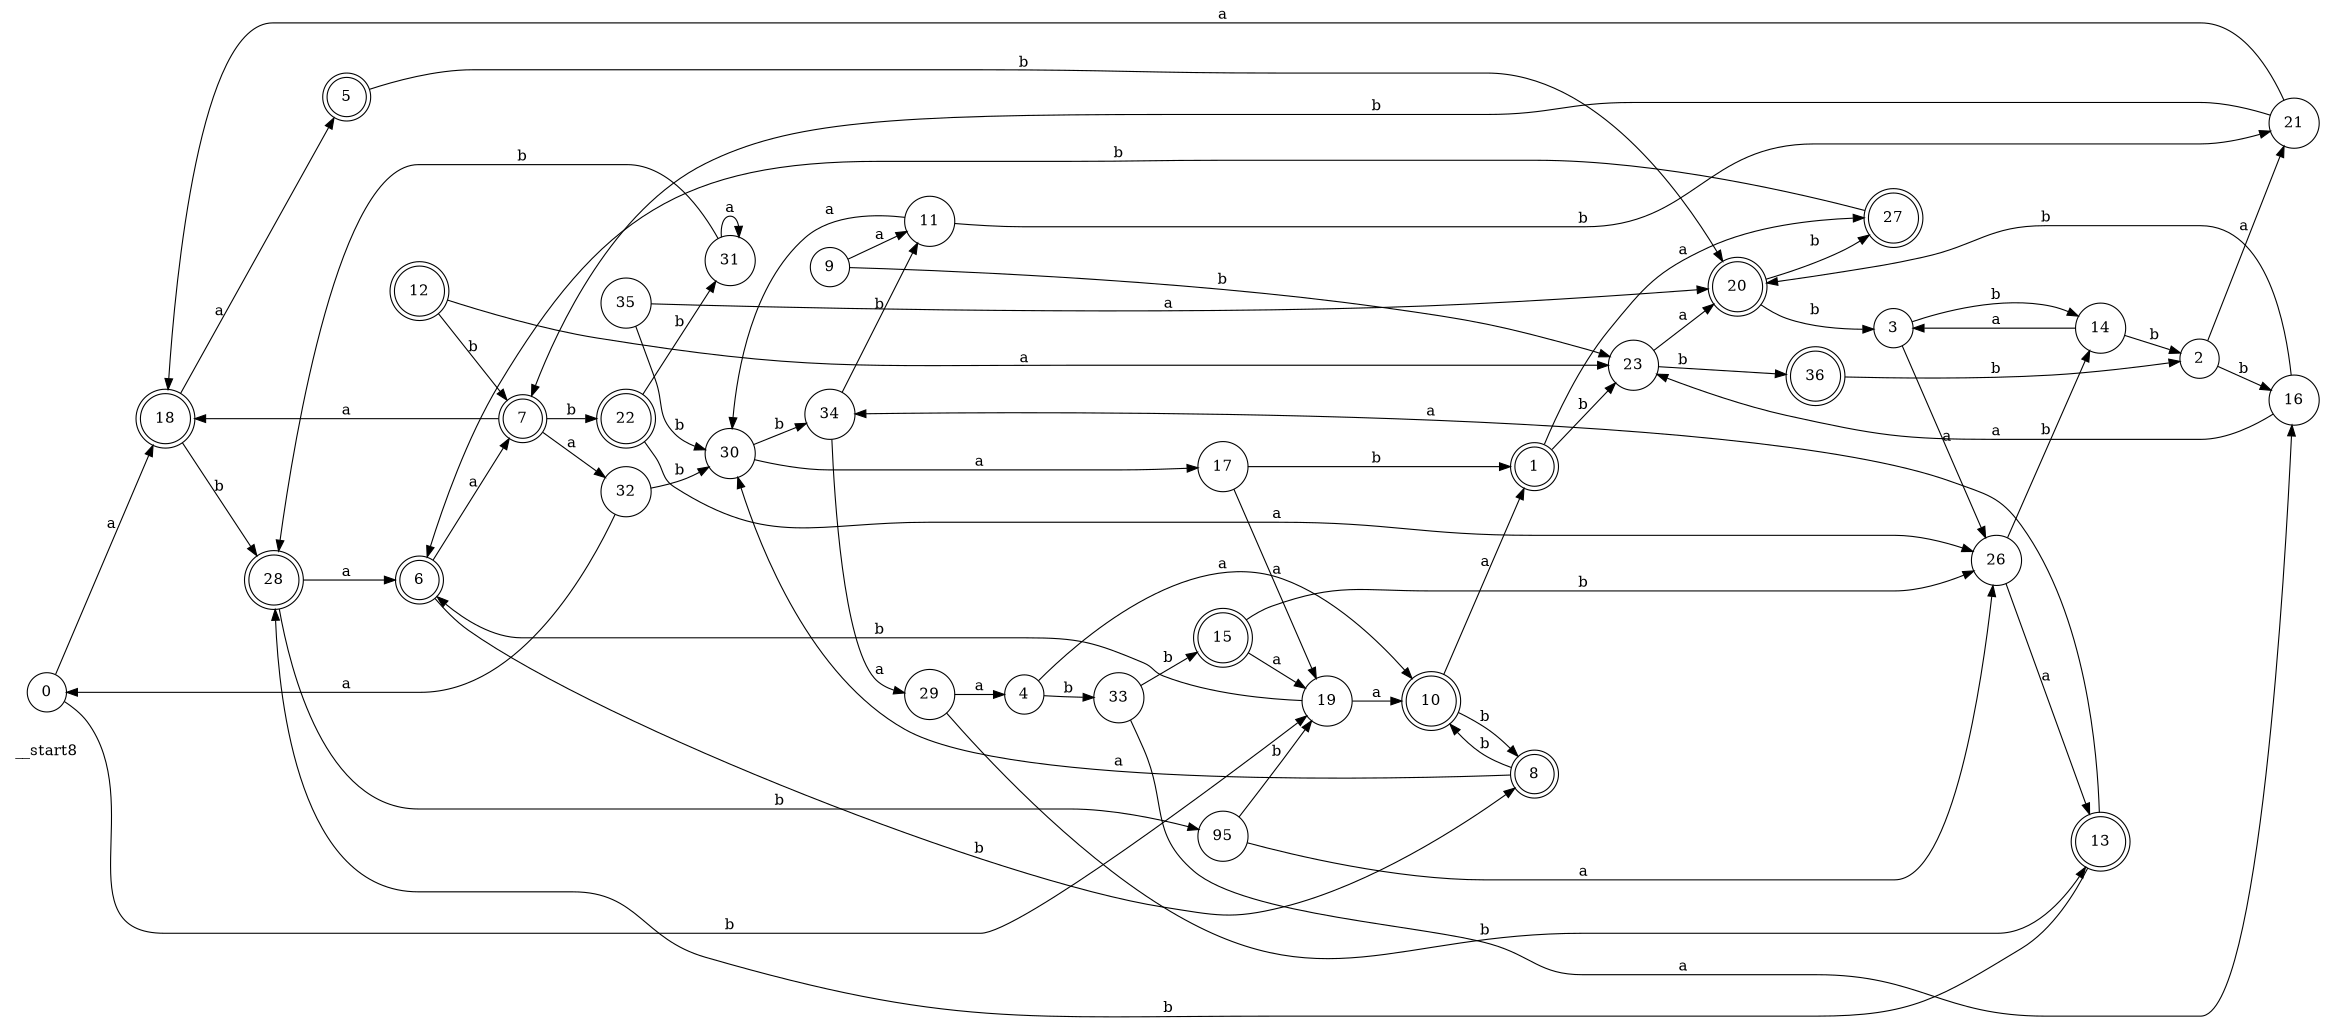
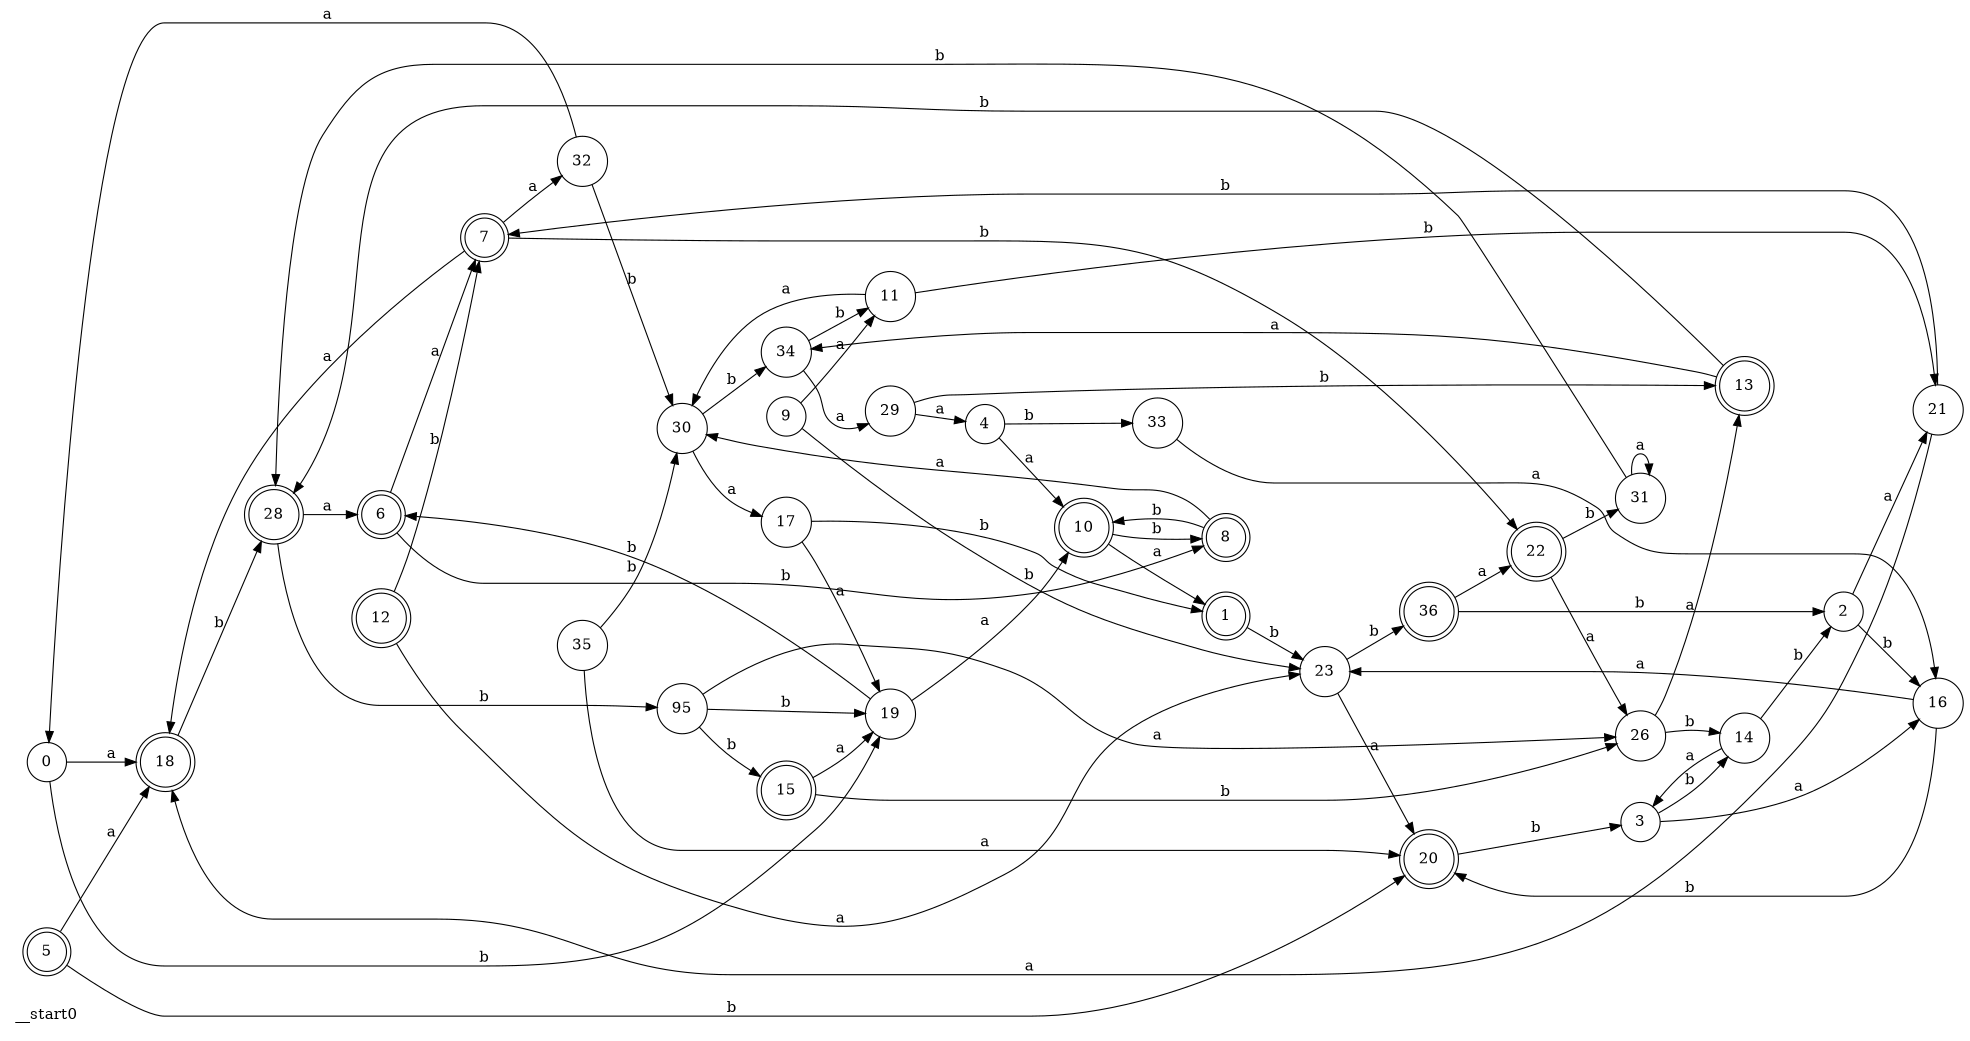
(1893, 218) -> none
(255, 261) -> (102, 864)
(1938, 428) -> (1795, 798)
none -> (1478, 584)
(1168, 670) -> (724, 751)
(47, 751) -> (47, 1015)
